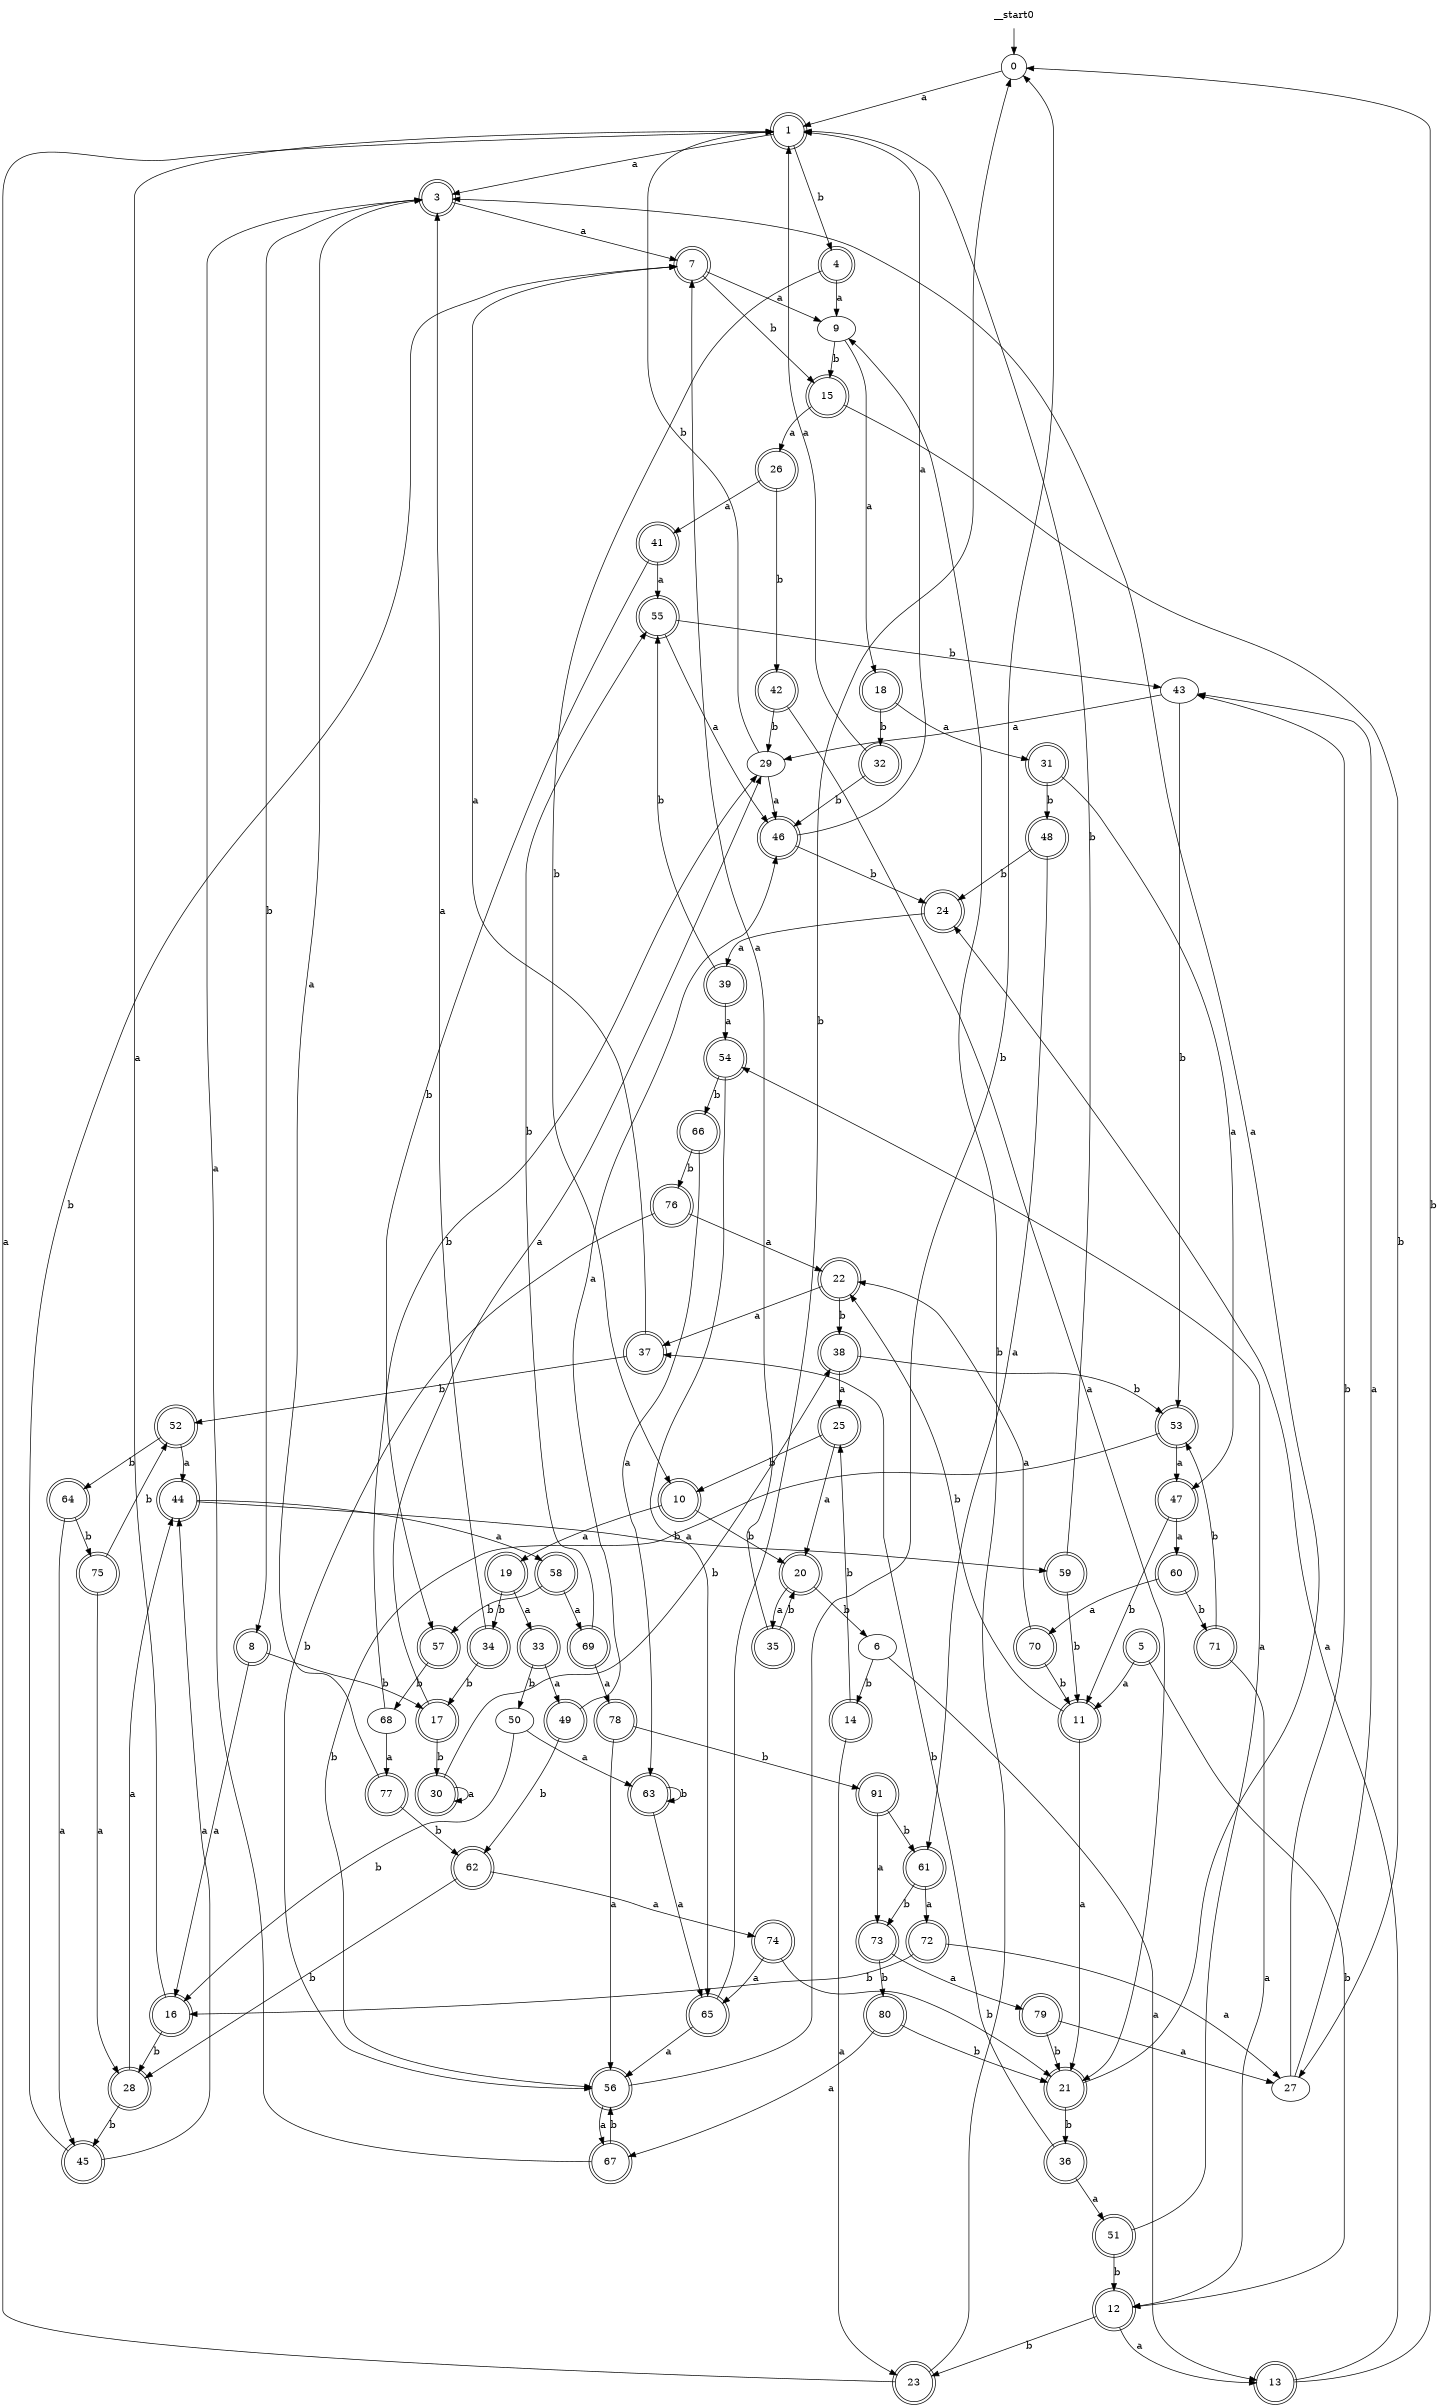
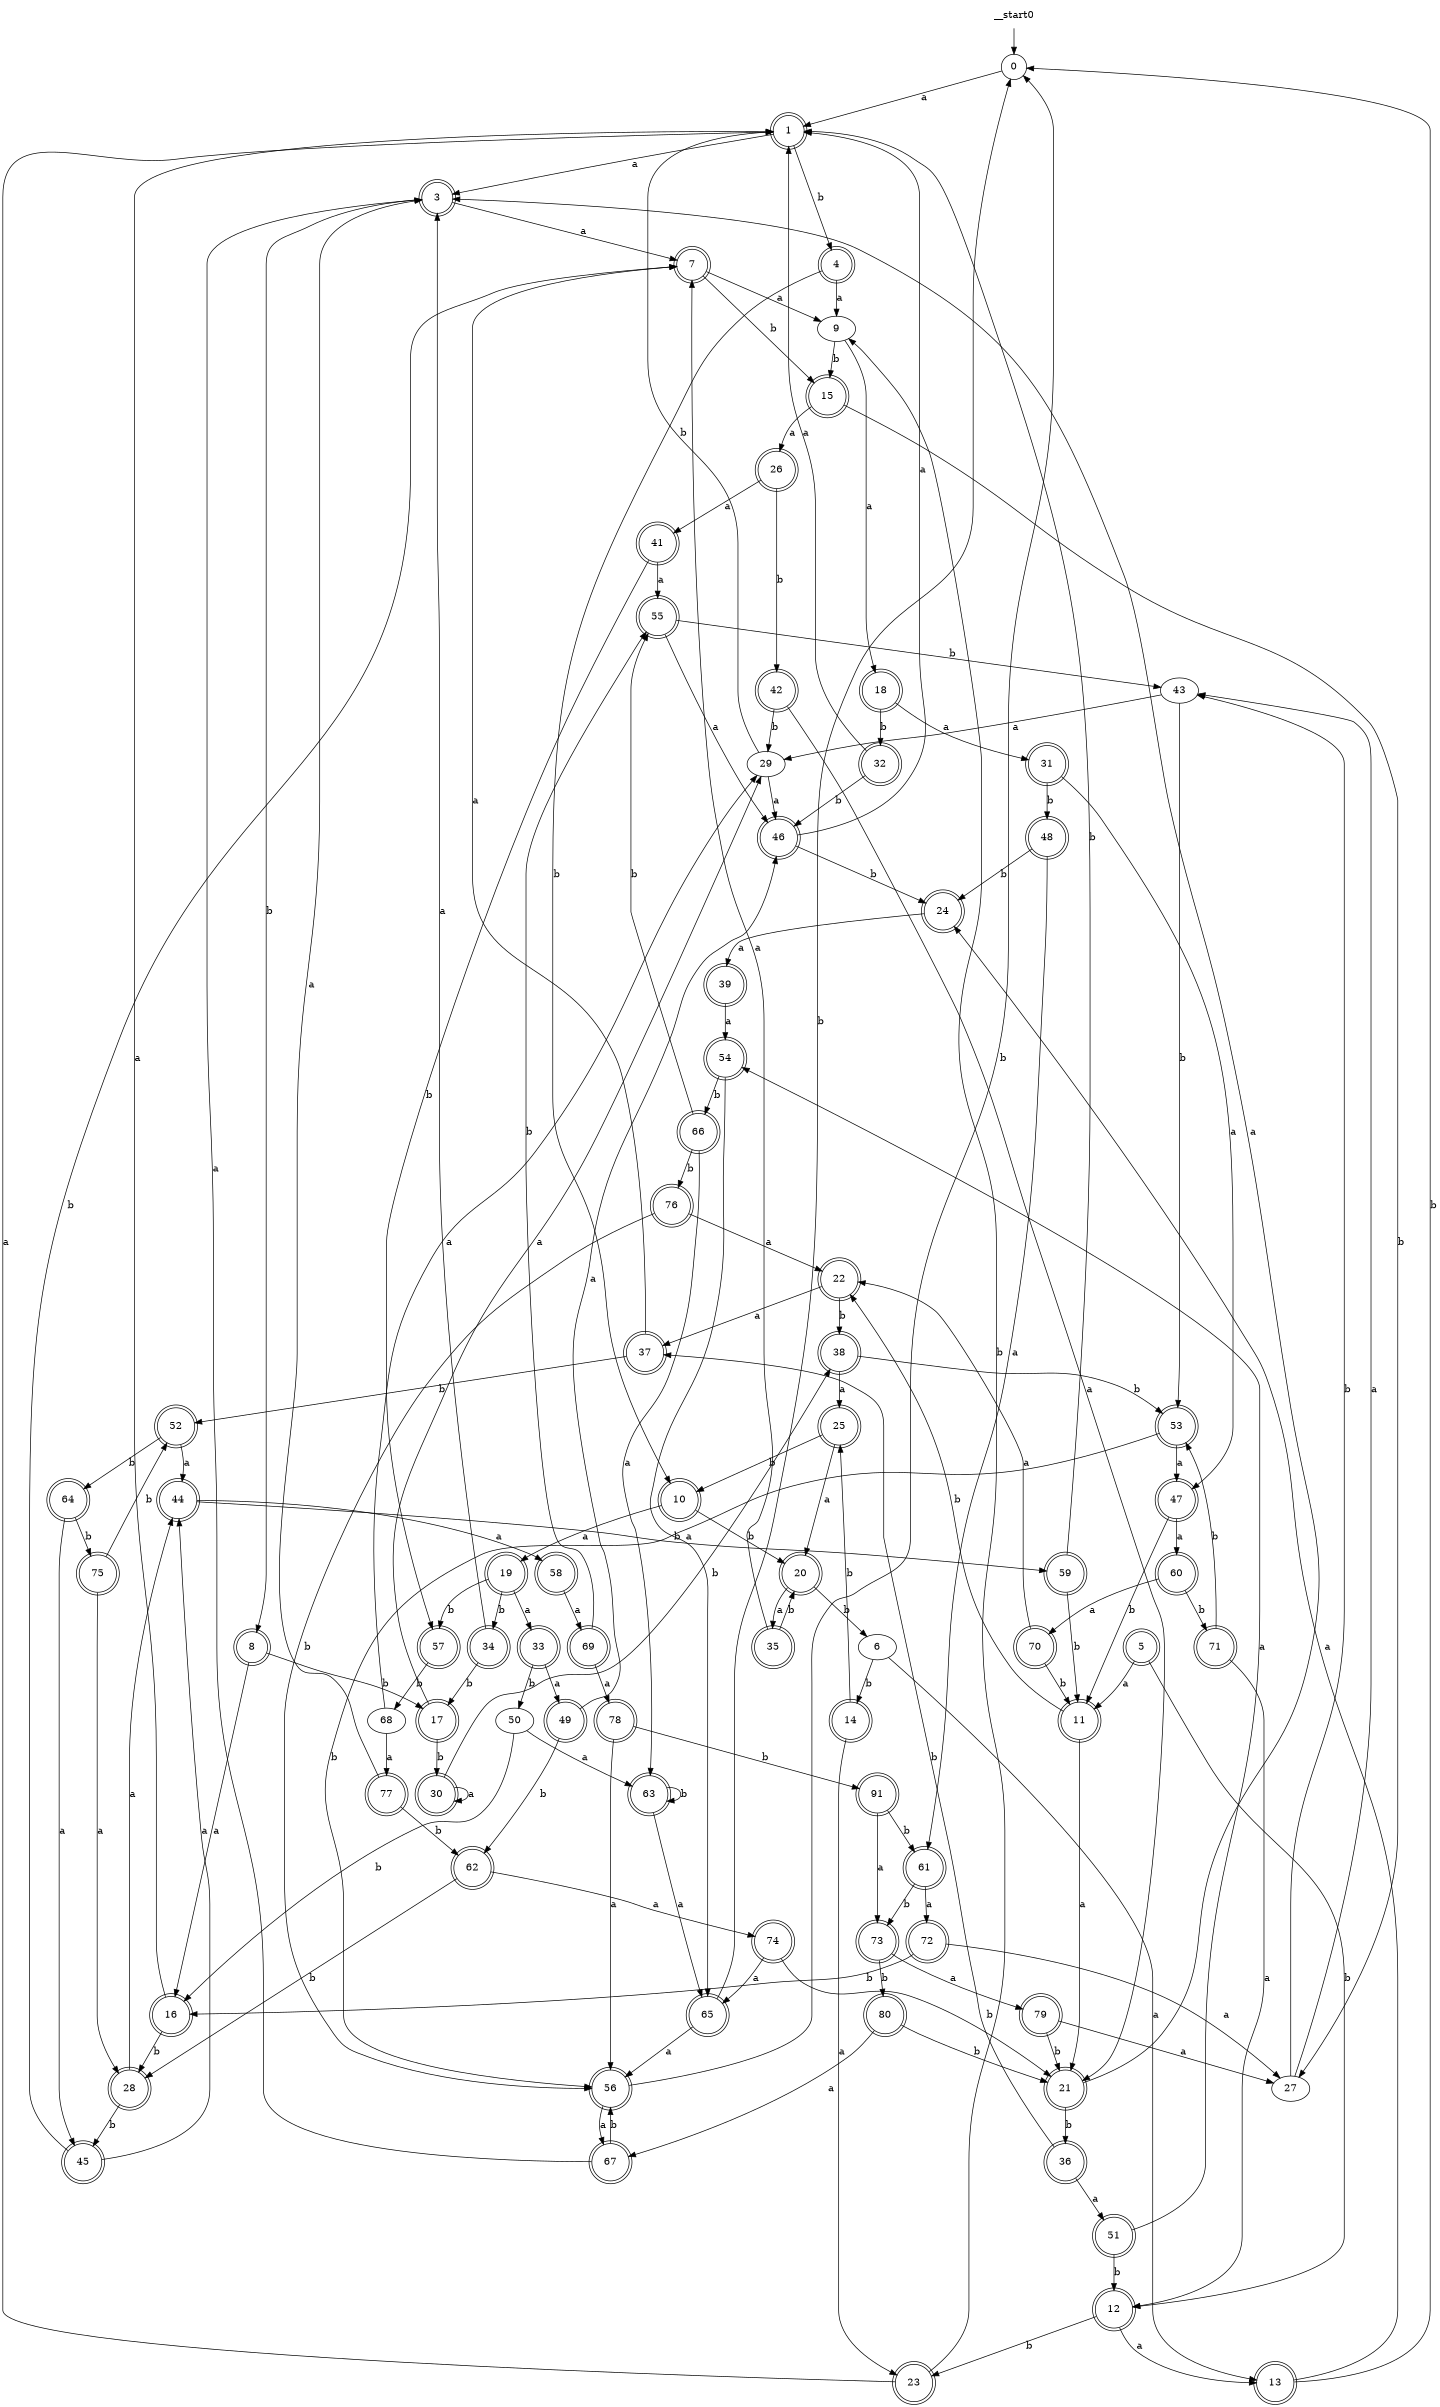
(658, 812) -> (631, 881)
(449, 1243) -> (449, 1243)
(494, 1602) -> (459, 1594)
